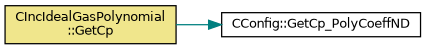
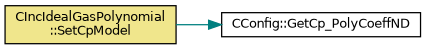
(91, 25) -> (91, 25)
